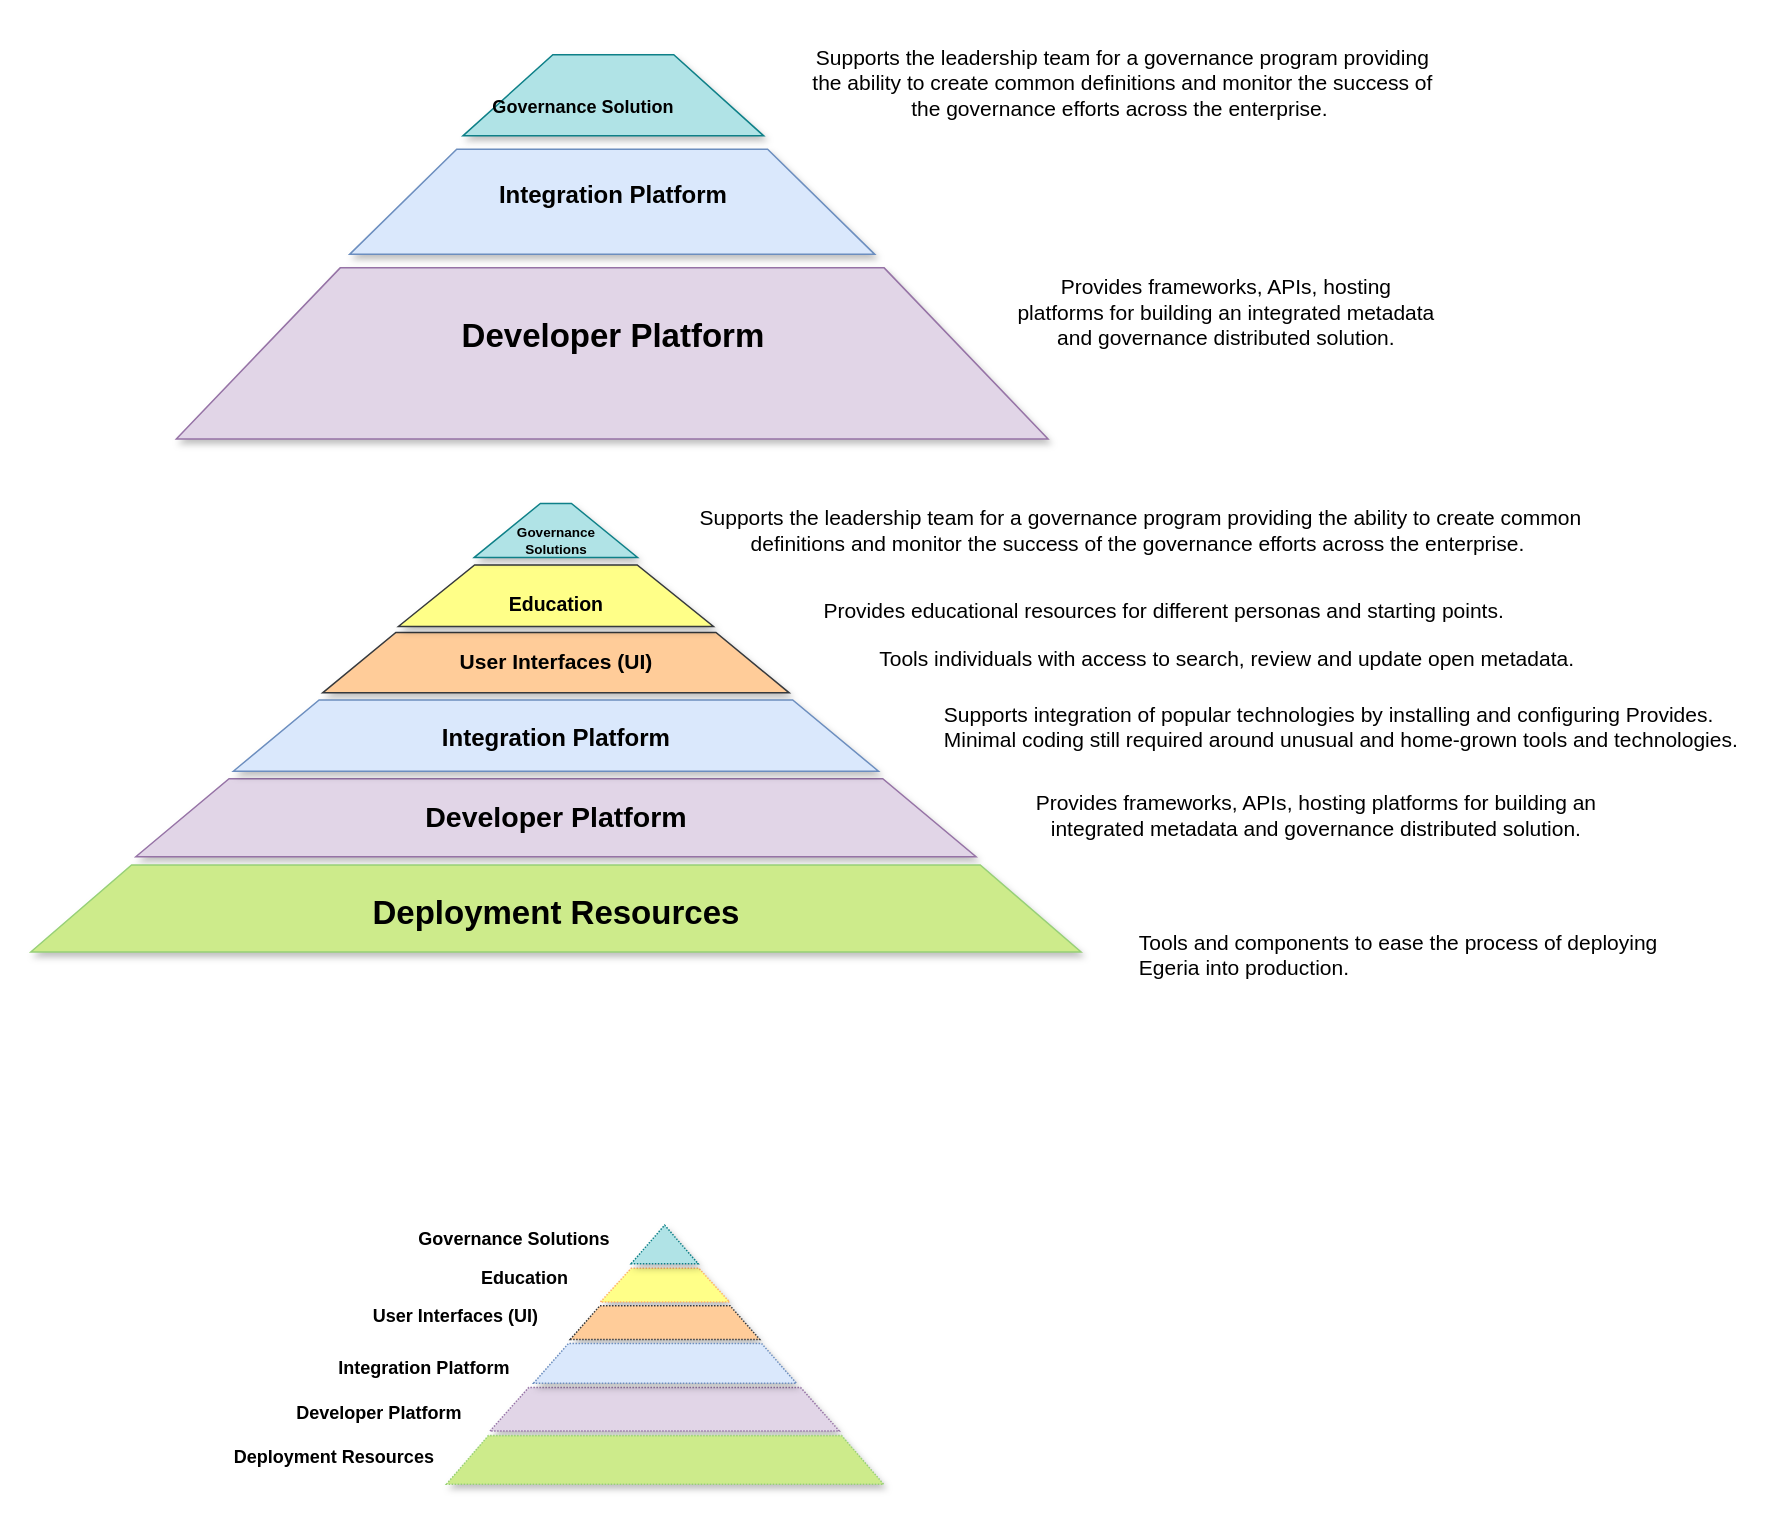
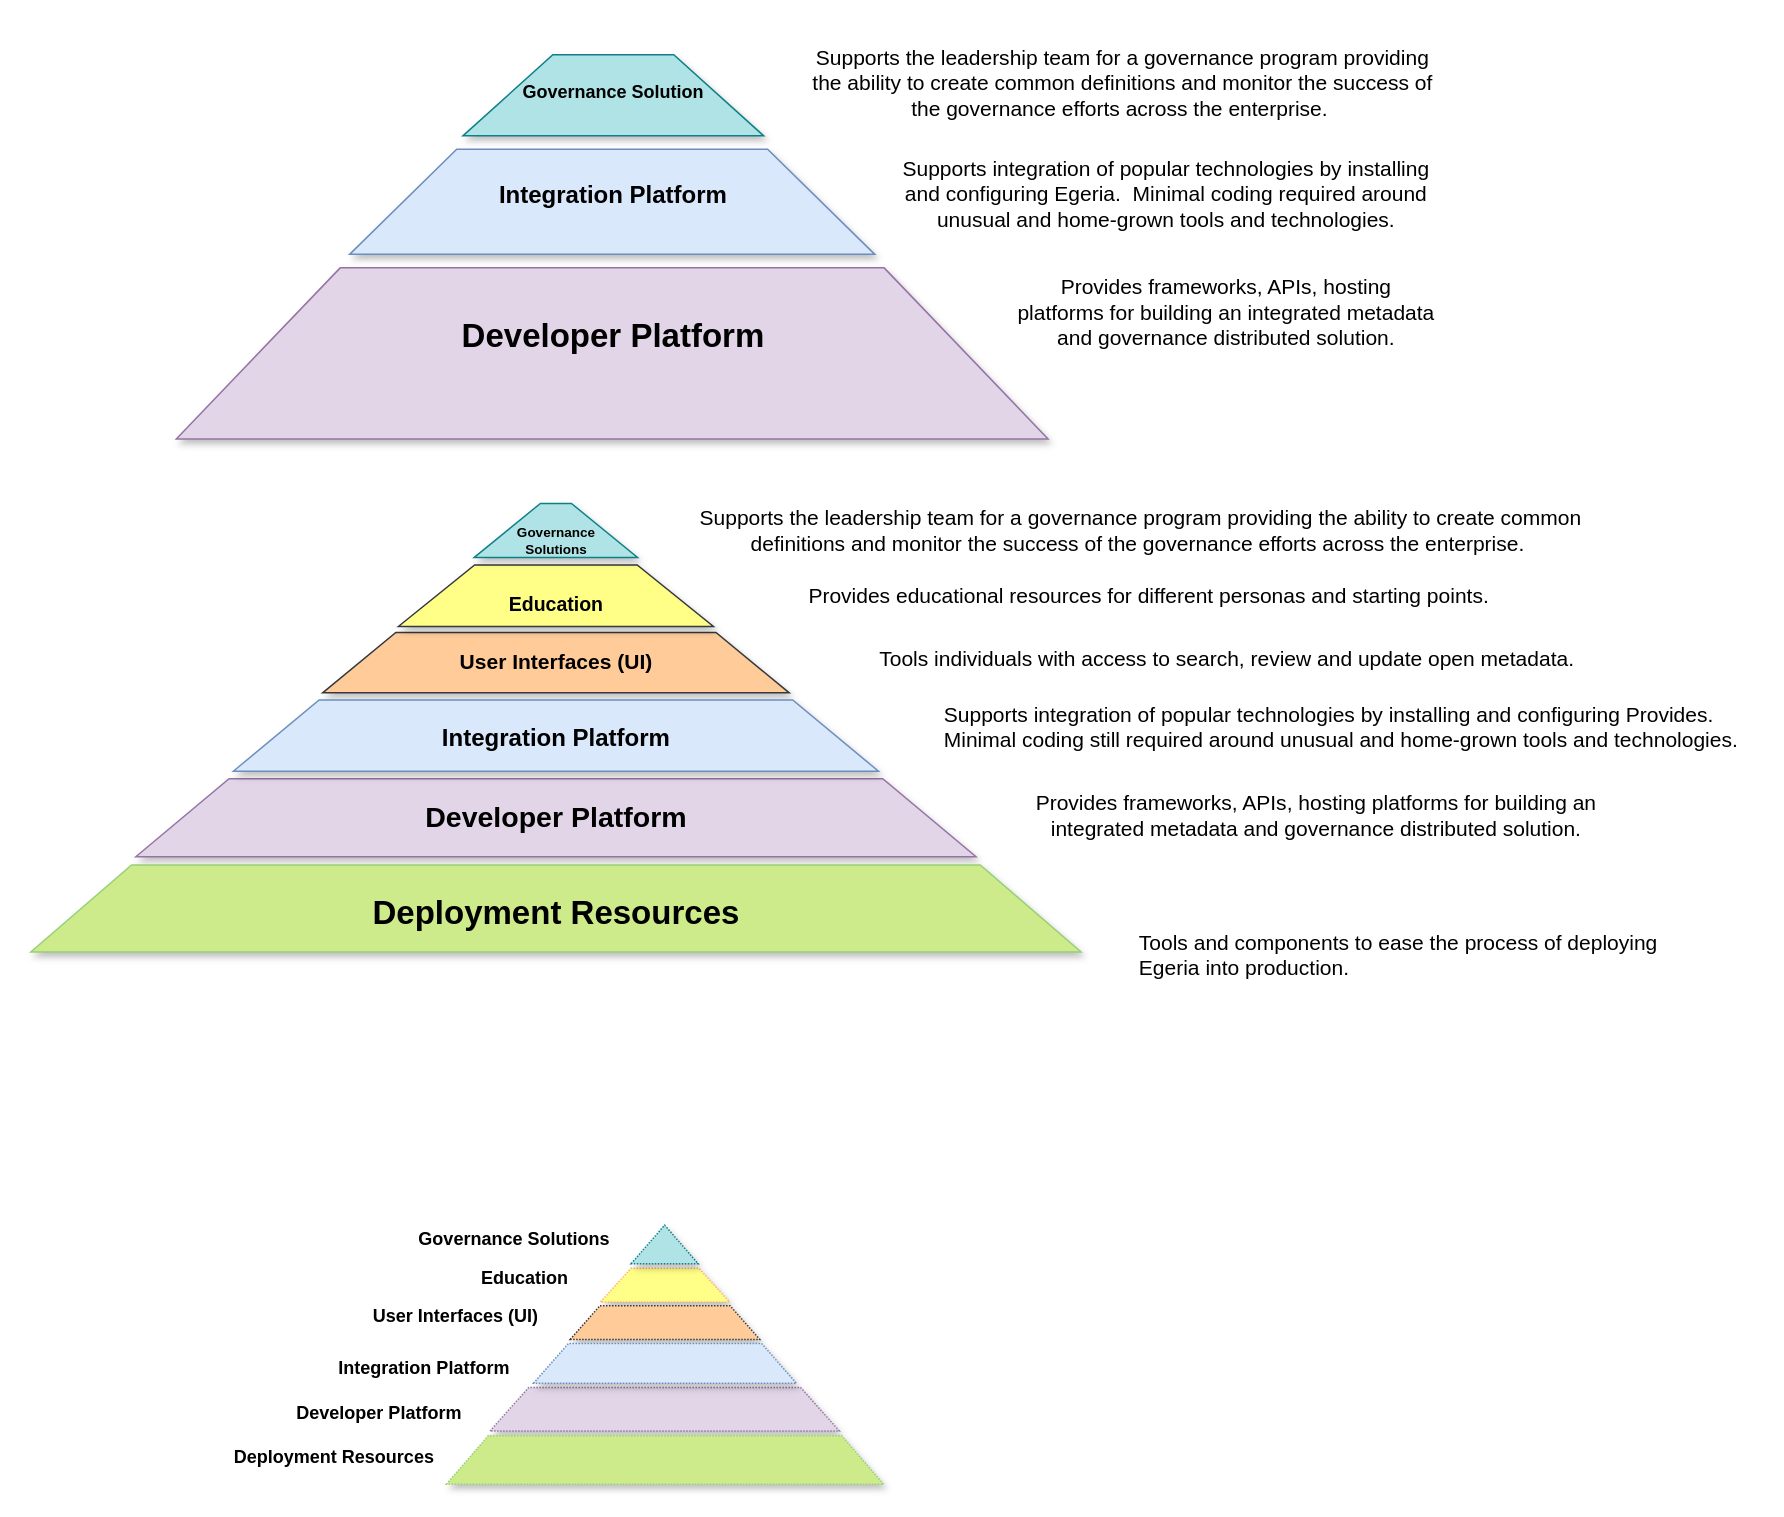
(582, 107) -> (612, 92)
none -> (1166, 194)
(1164, 611) -> (1149, 596)
